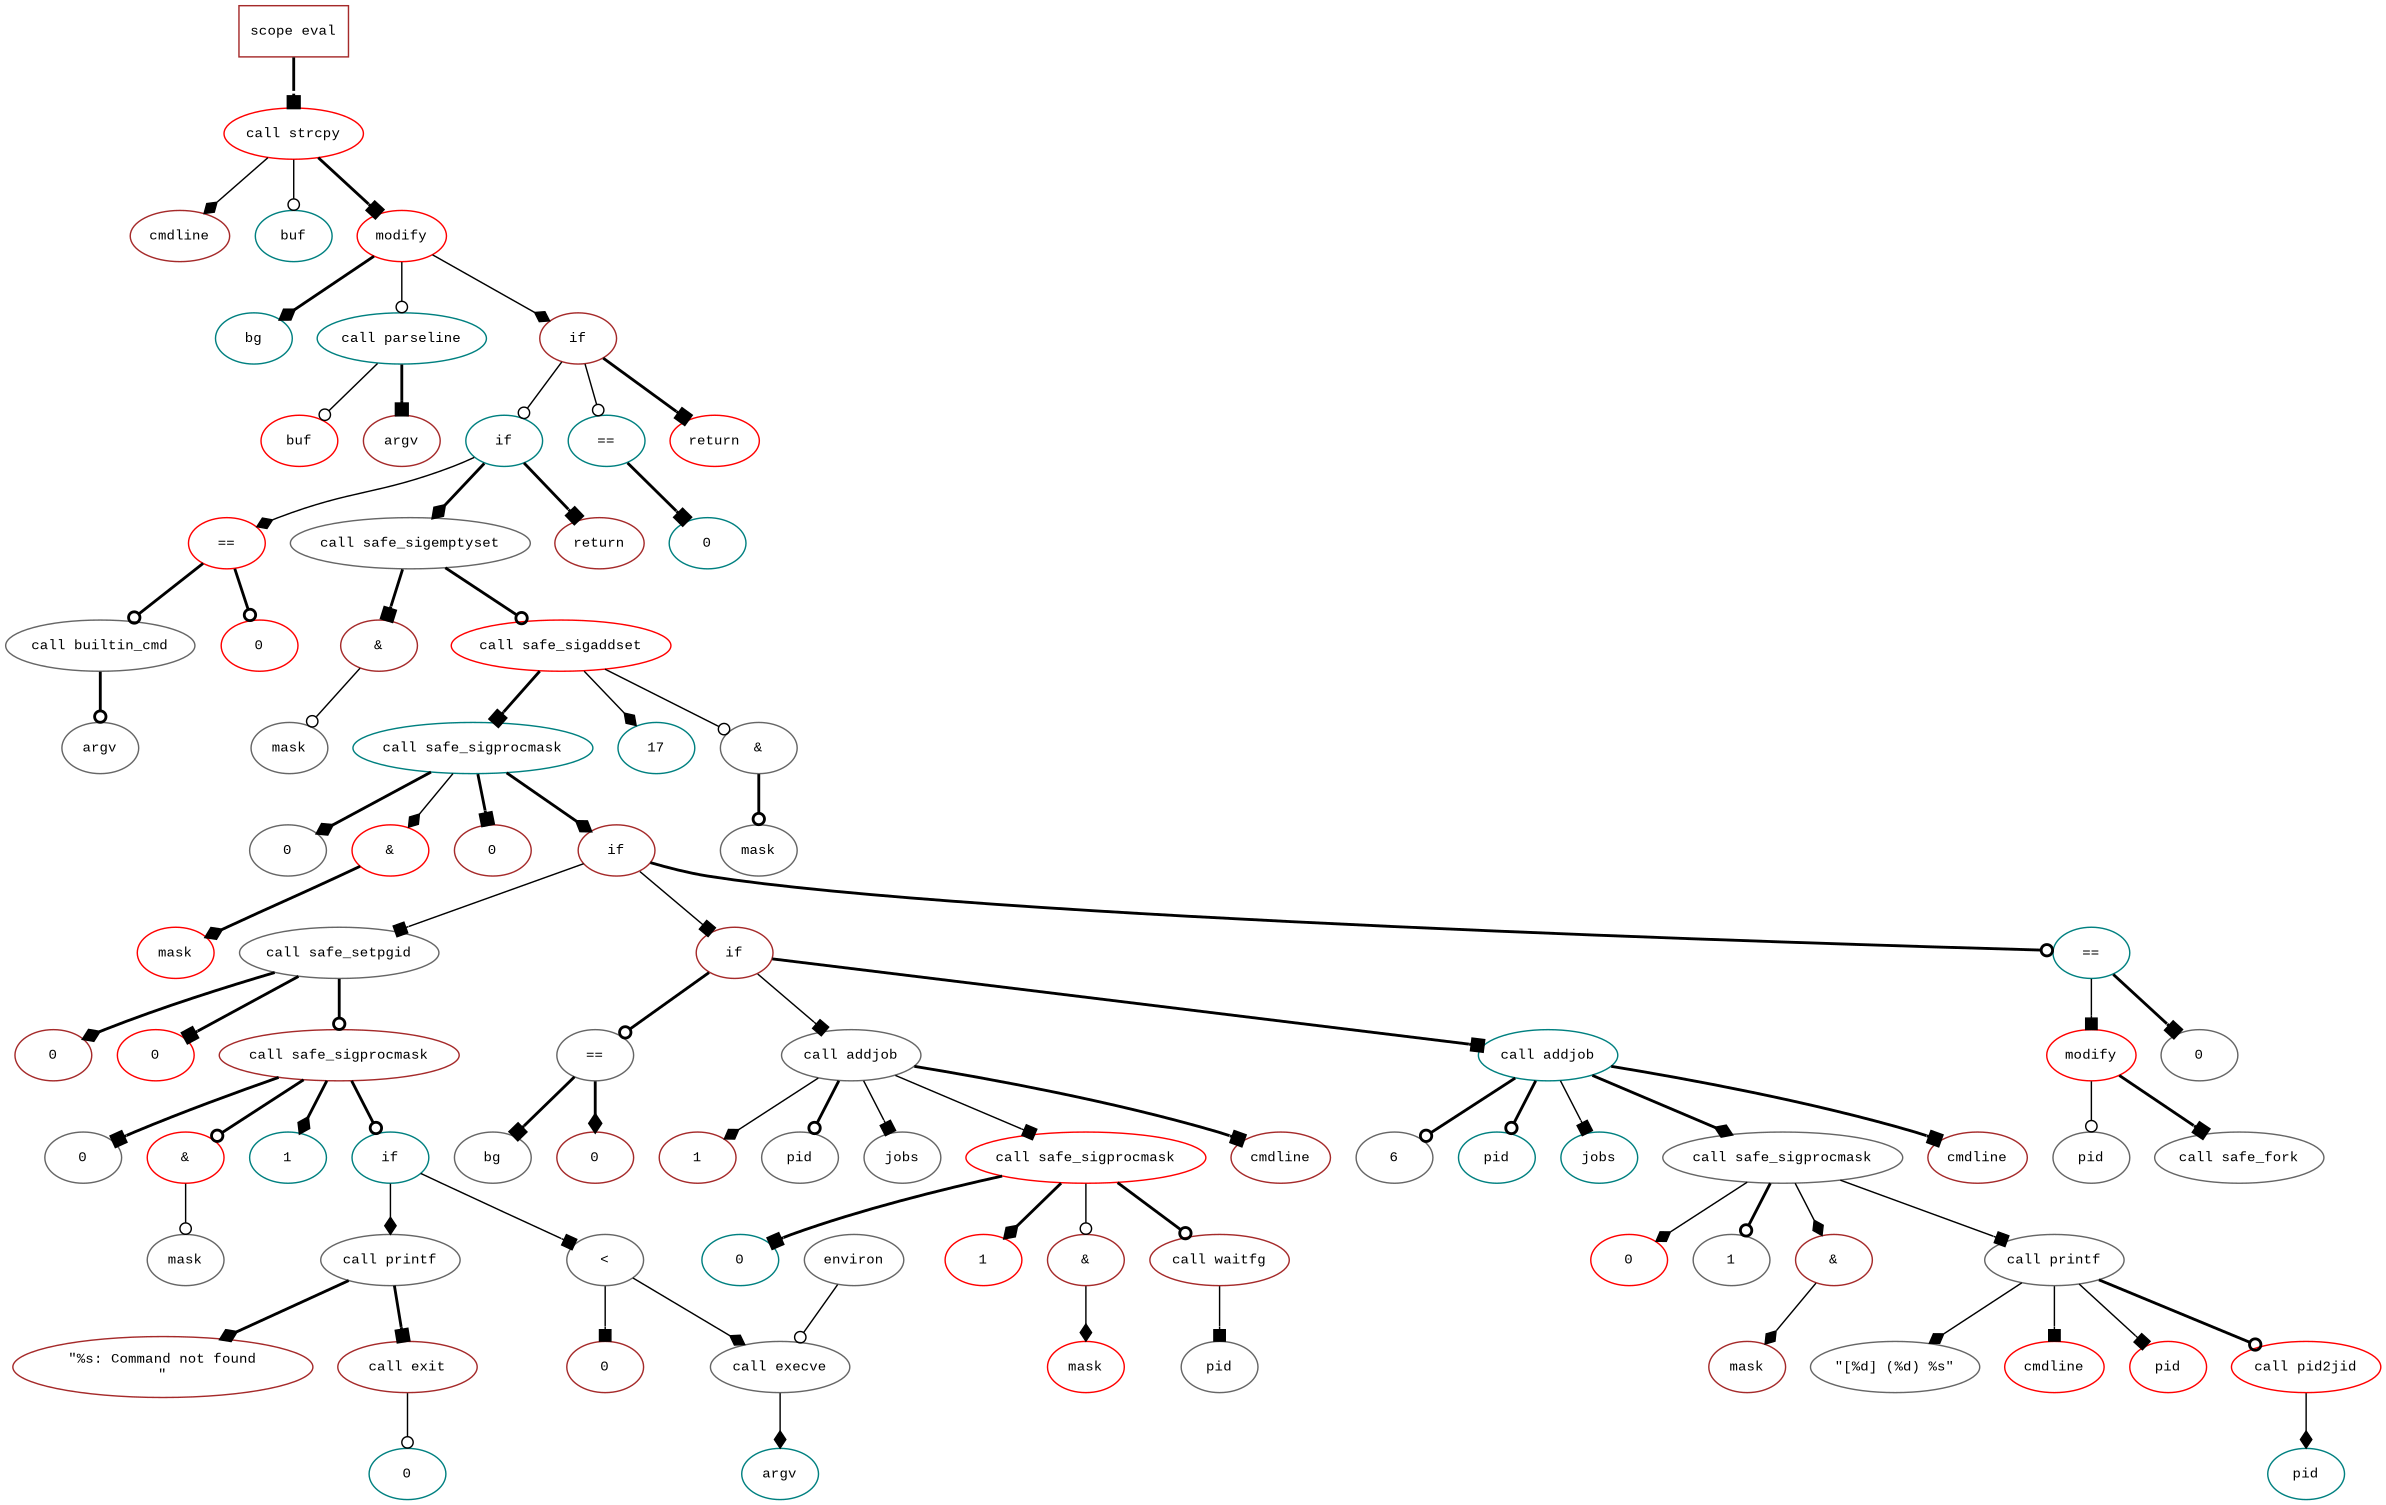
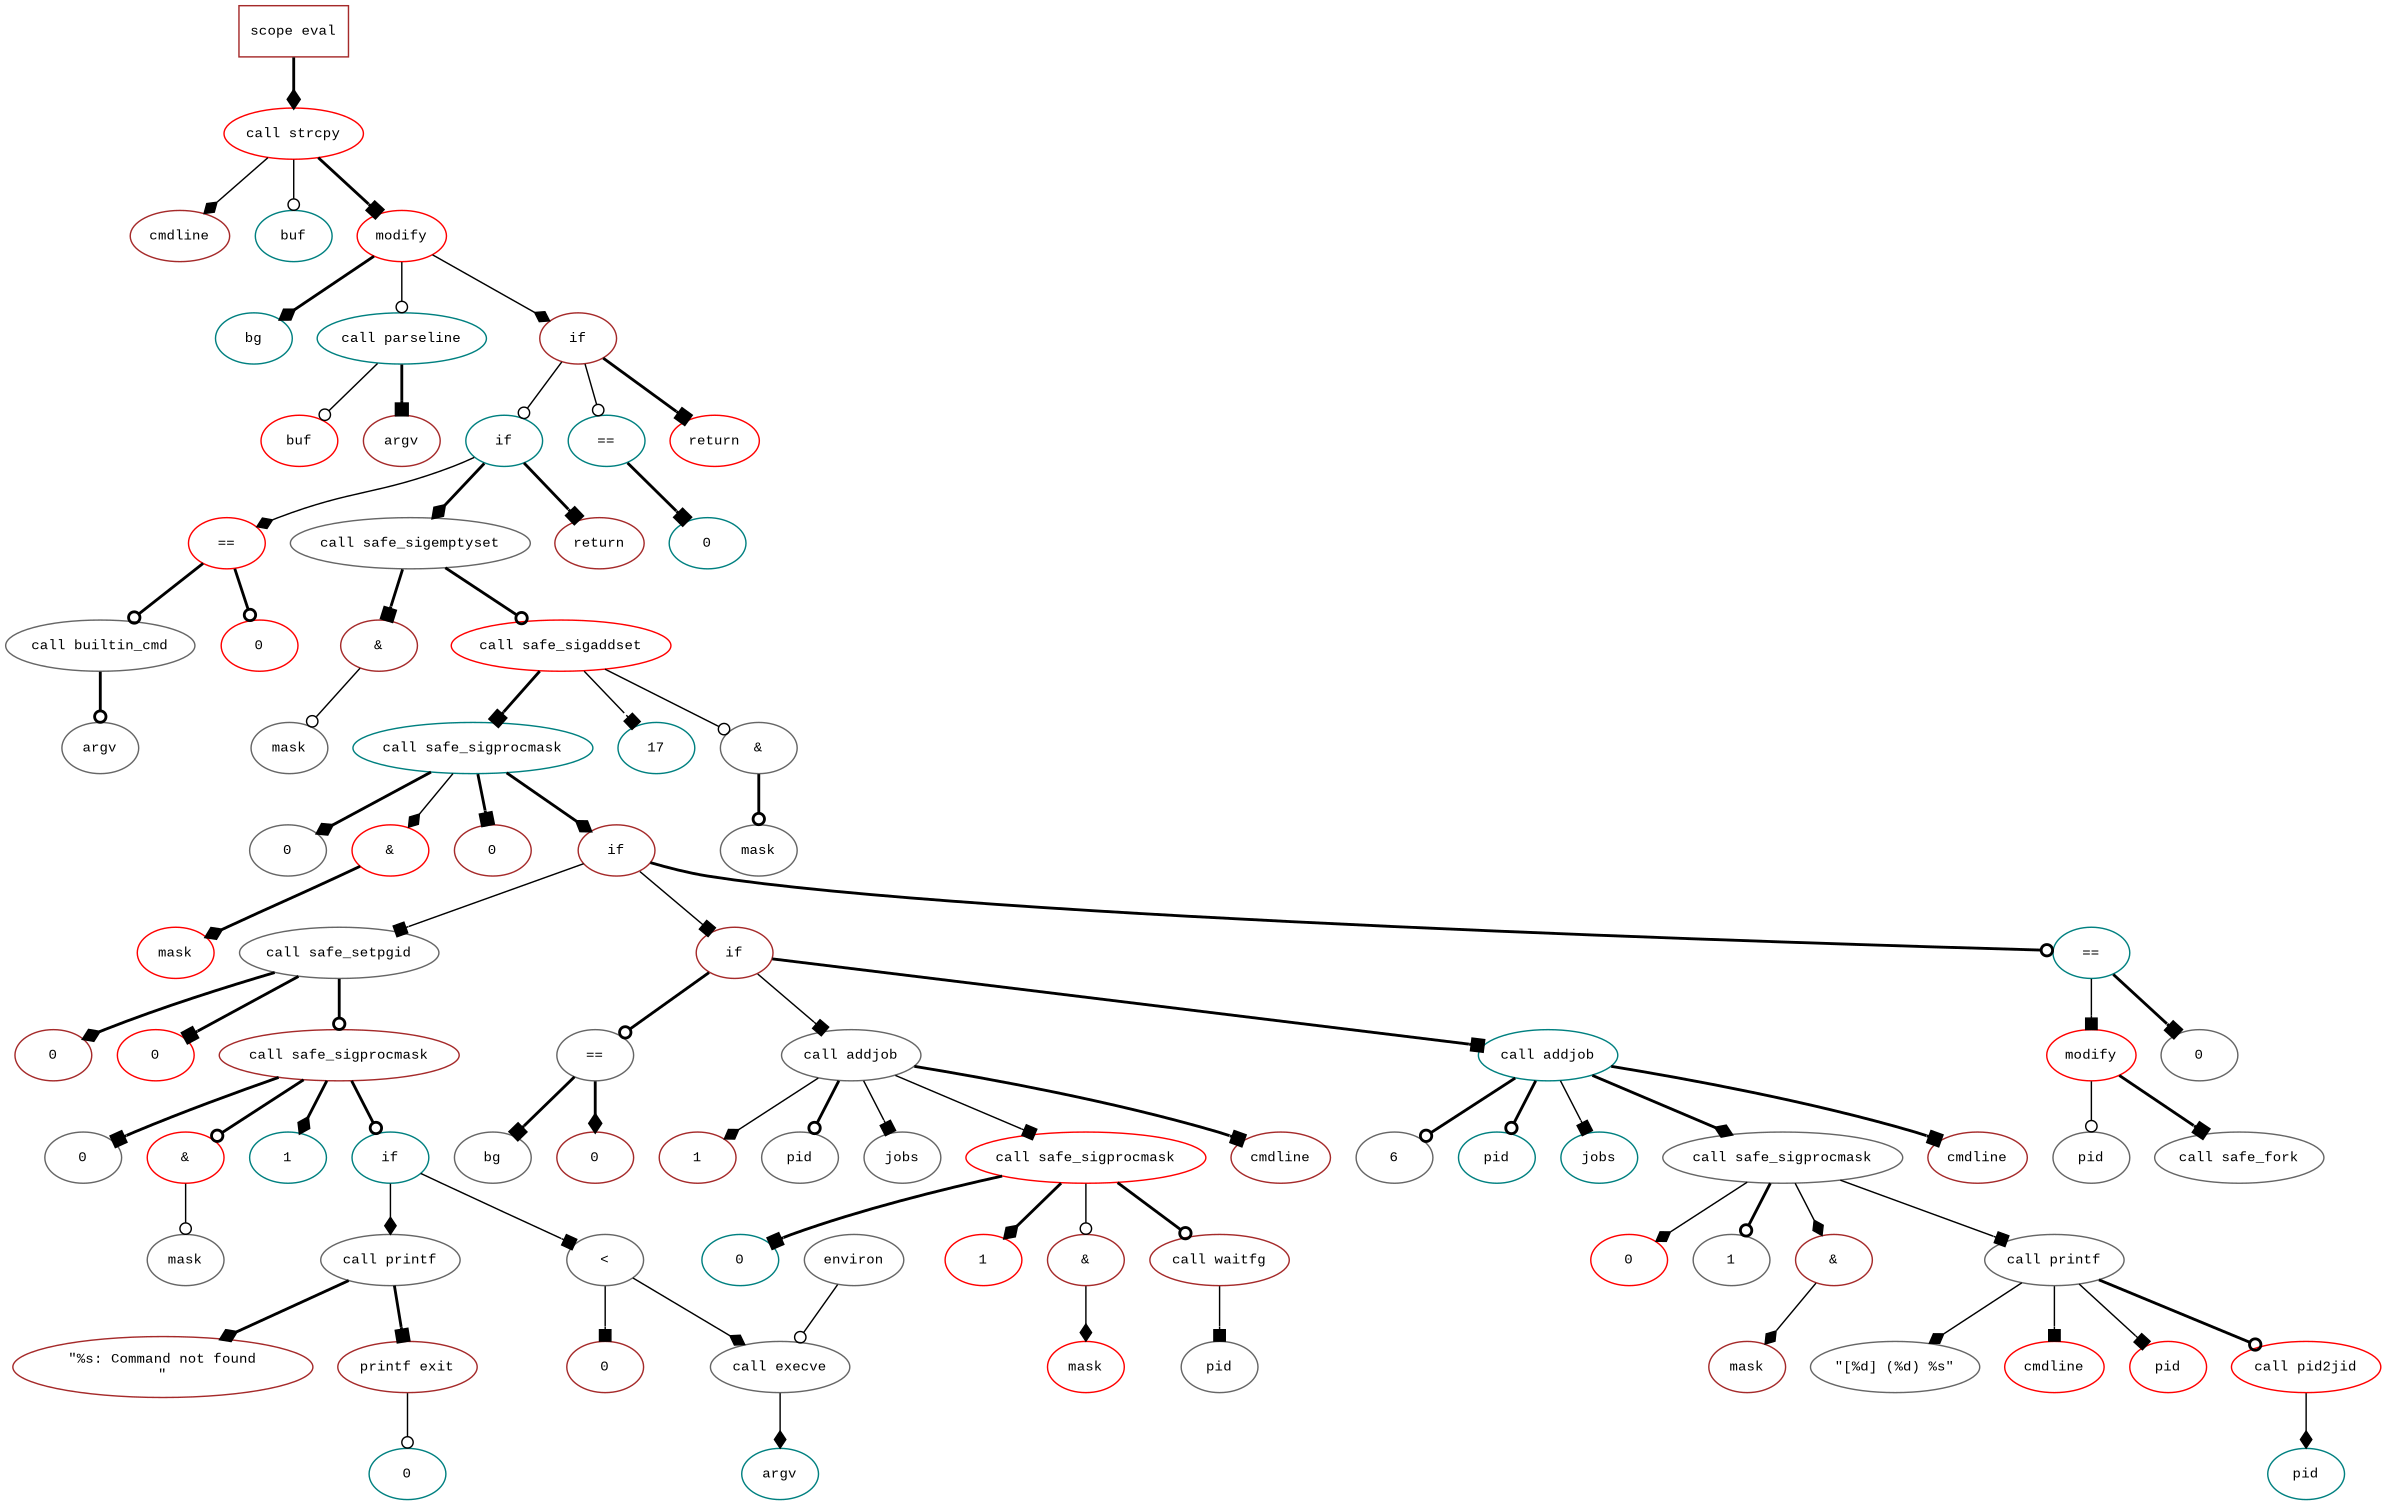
(294, 74) -> (294, 74)
(604, 692) -> (604, 692)
(407, 1367) -> (407, 1367)
